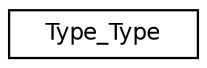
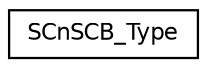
(104, 34) -> (104, 34)
